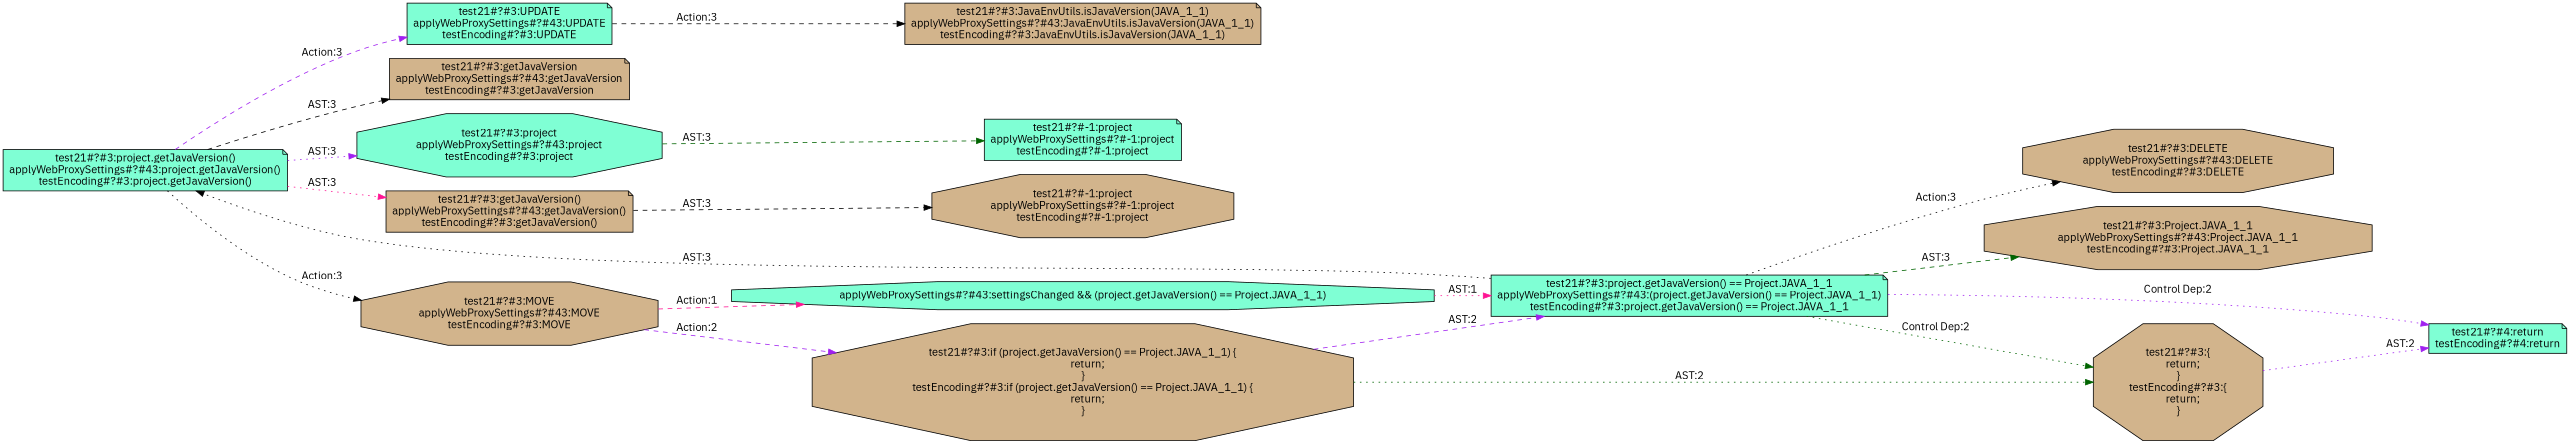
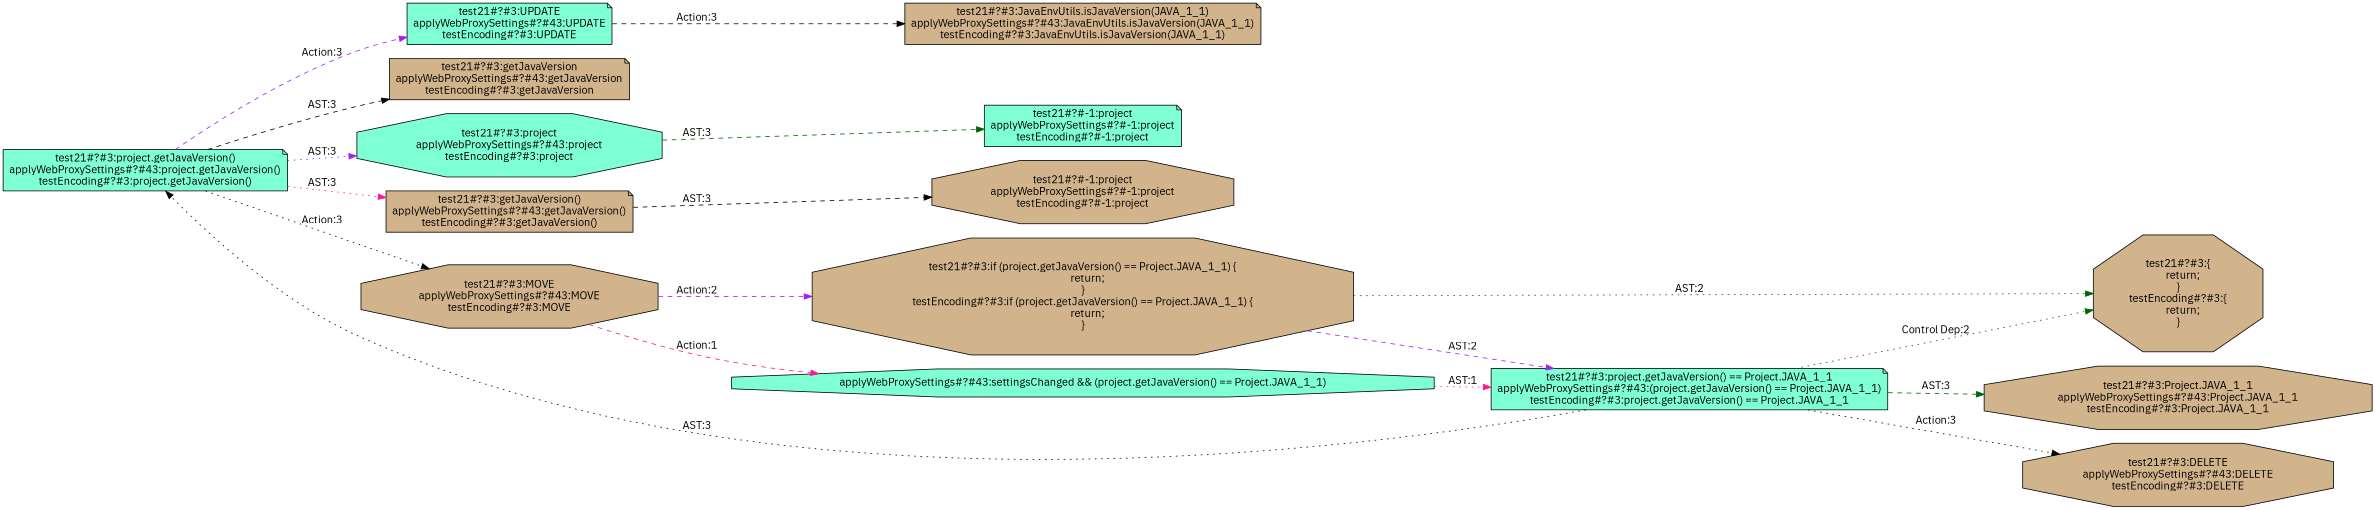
(2498, 339) -> none
